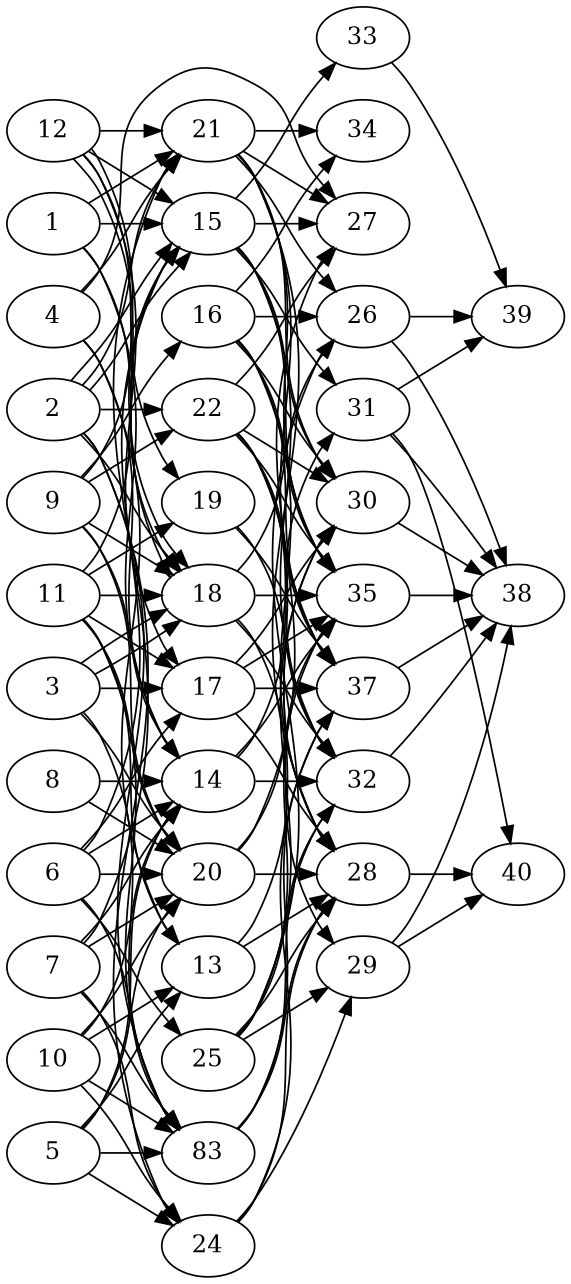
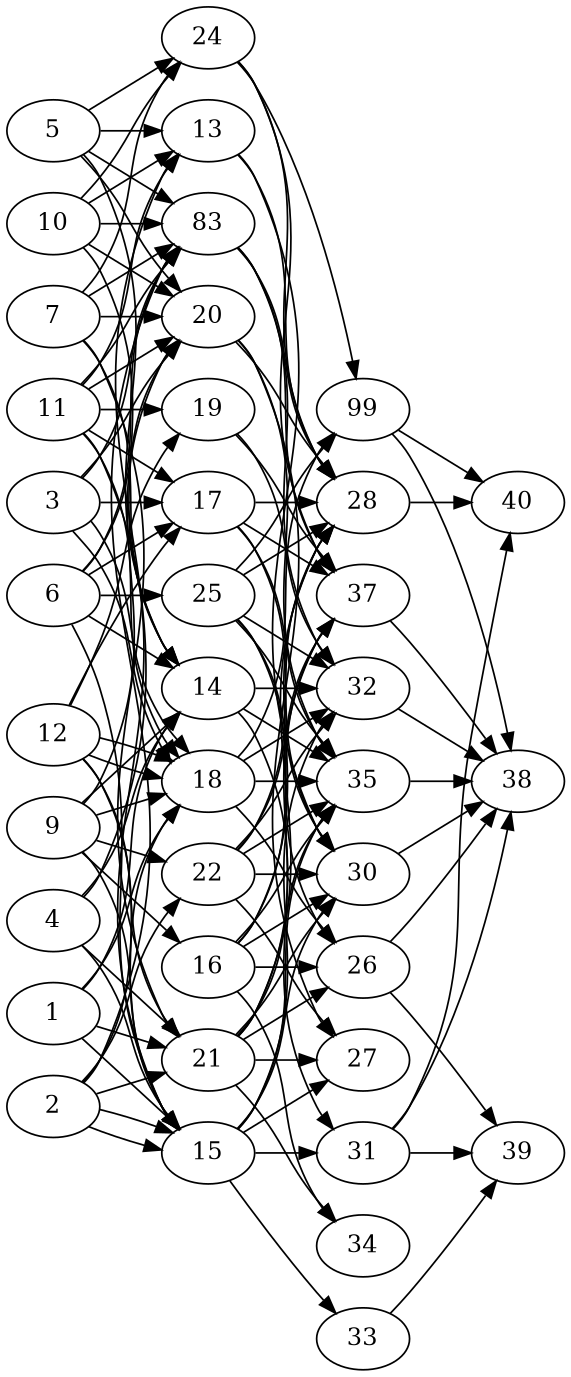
(159, 86) -> (112, 988)
(53, 781) -> none
(132, 819) -> none
(363, 967) -> (363, 410)
